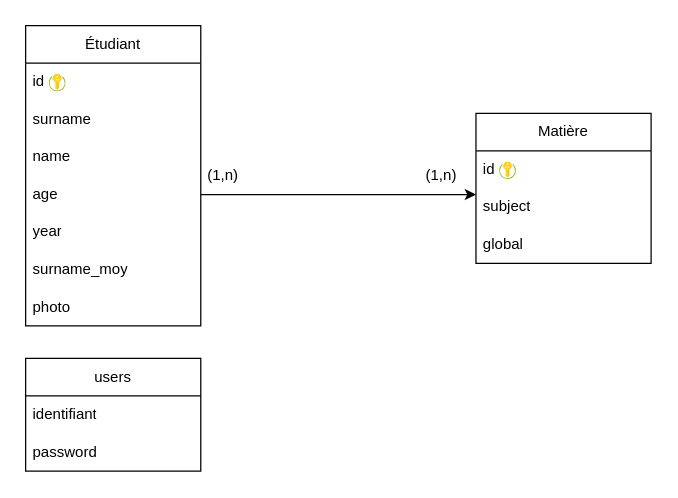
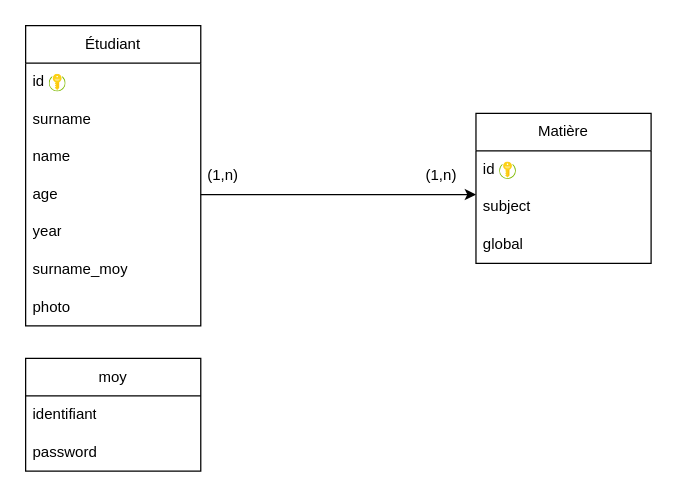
(113, 377) -> (113, 377)
